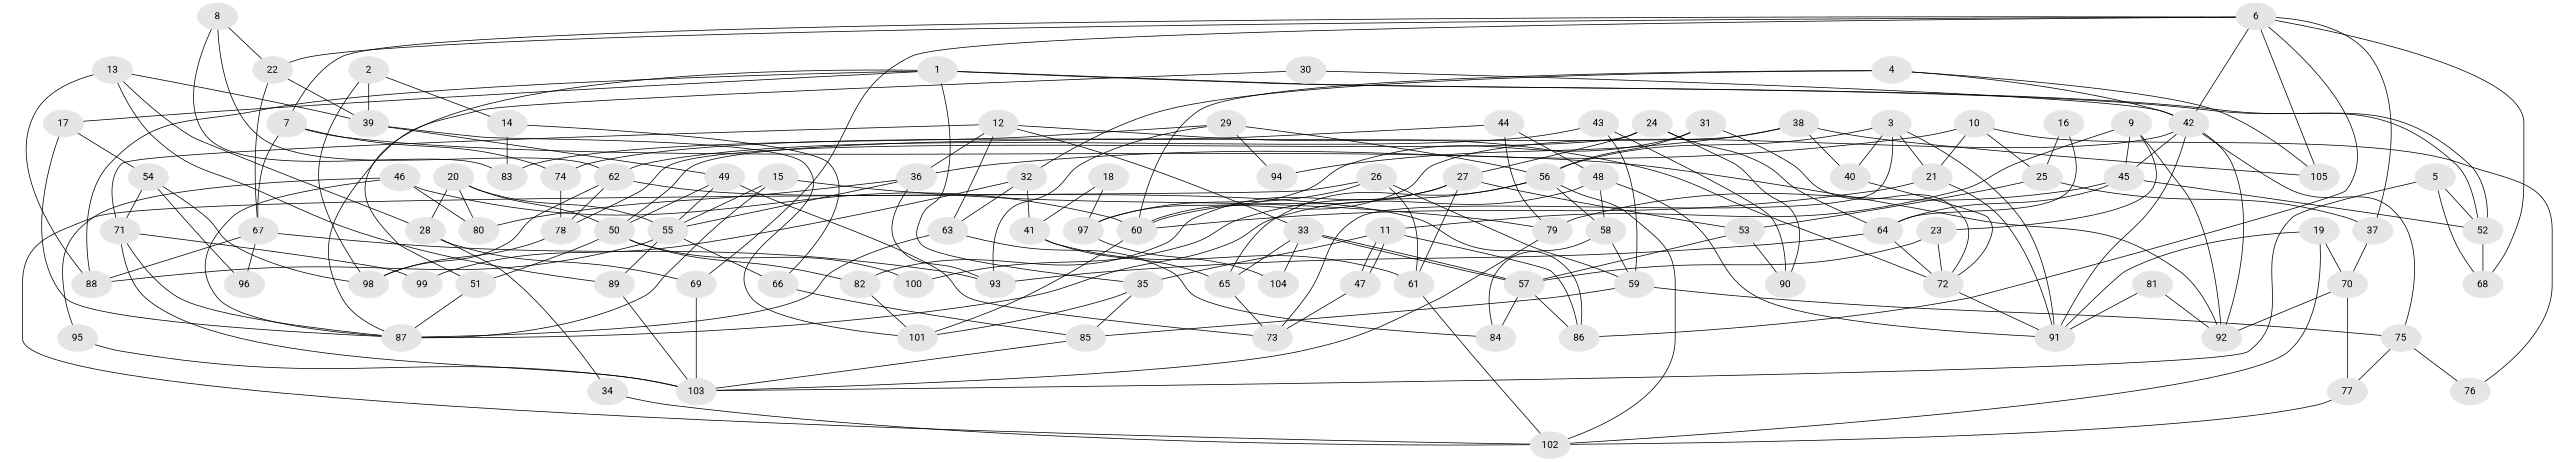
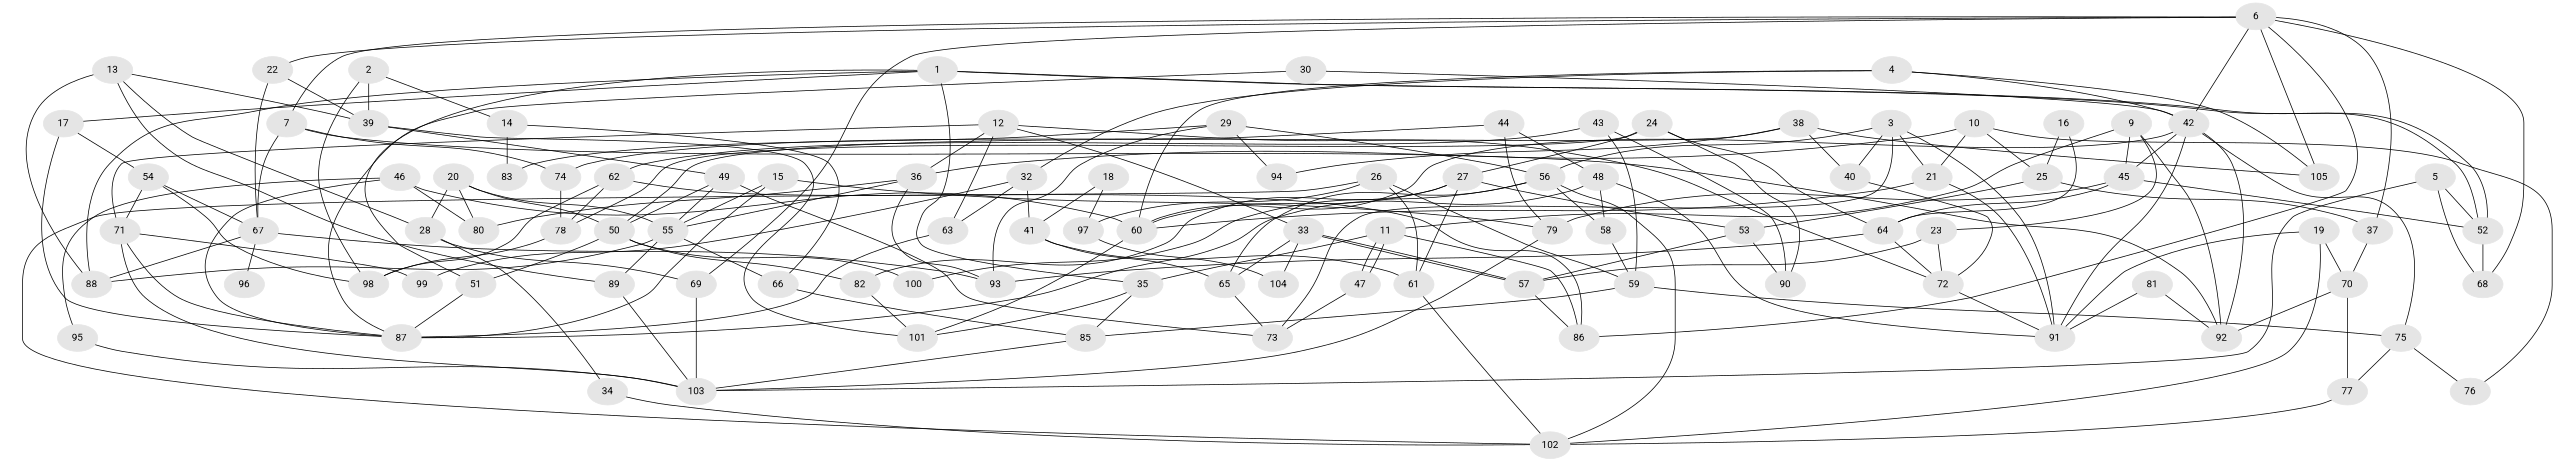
(218, 16) -> none
(1706, 124) -> none
(195, 231) -> (200, 202)
(1496, 338) -> none
